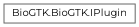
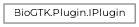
(70, 14) -> (70, 14)
